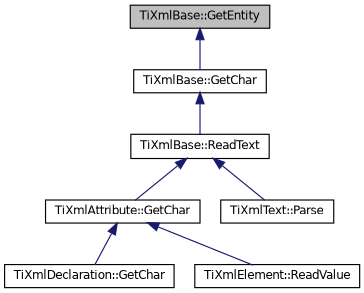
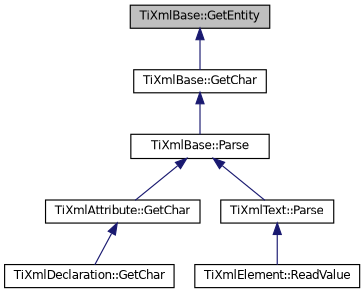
(200, 146) -> (200, 146)
(206, 246) -> (277, 250)
